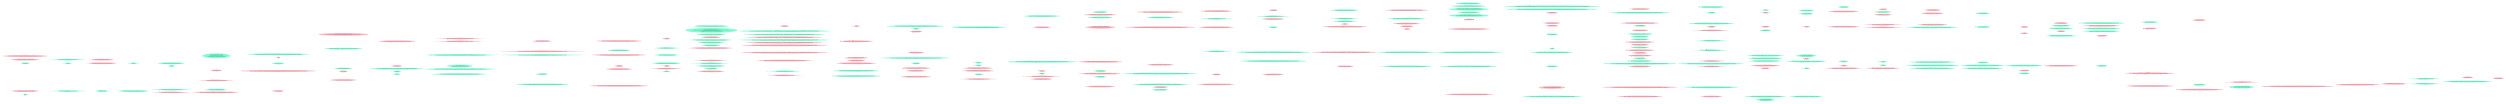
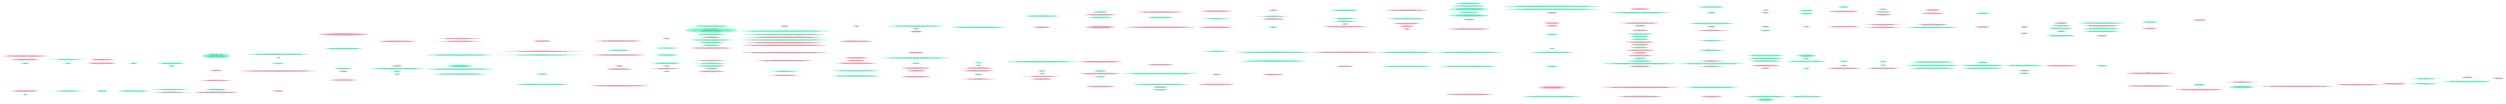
(1983, 27) -> (1983, 27)
